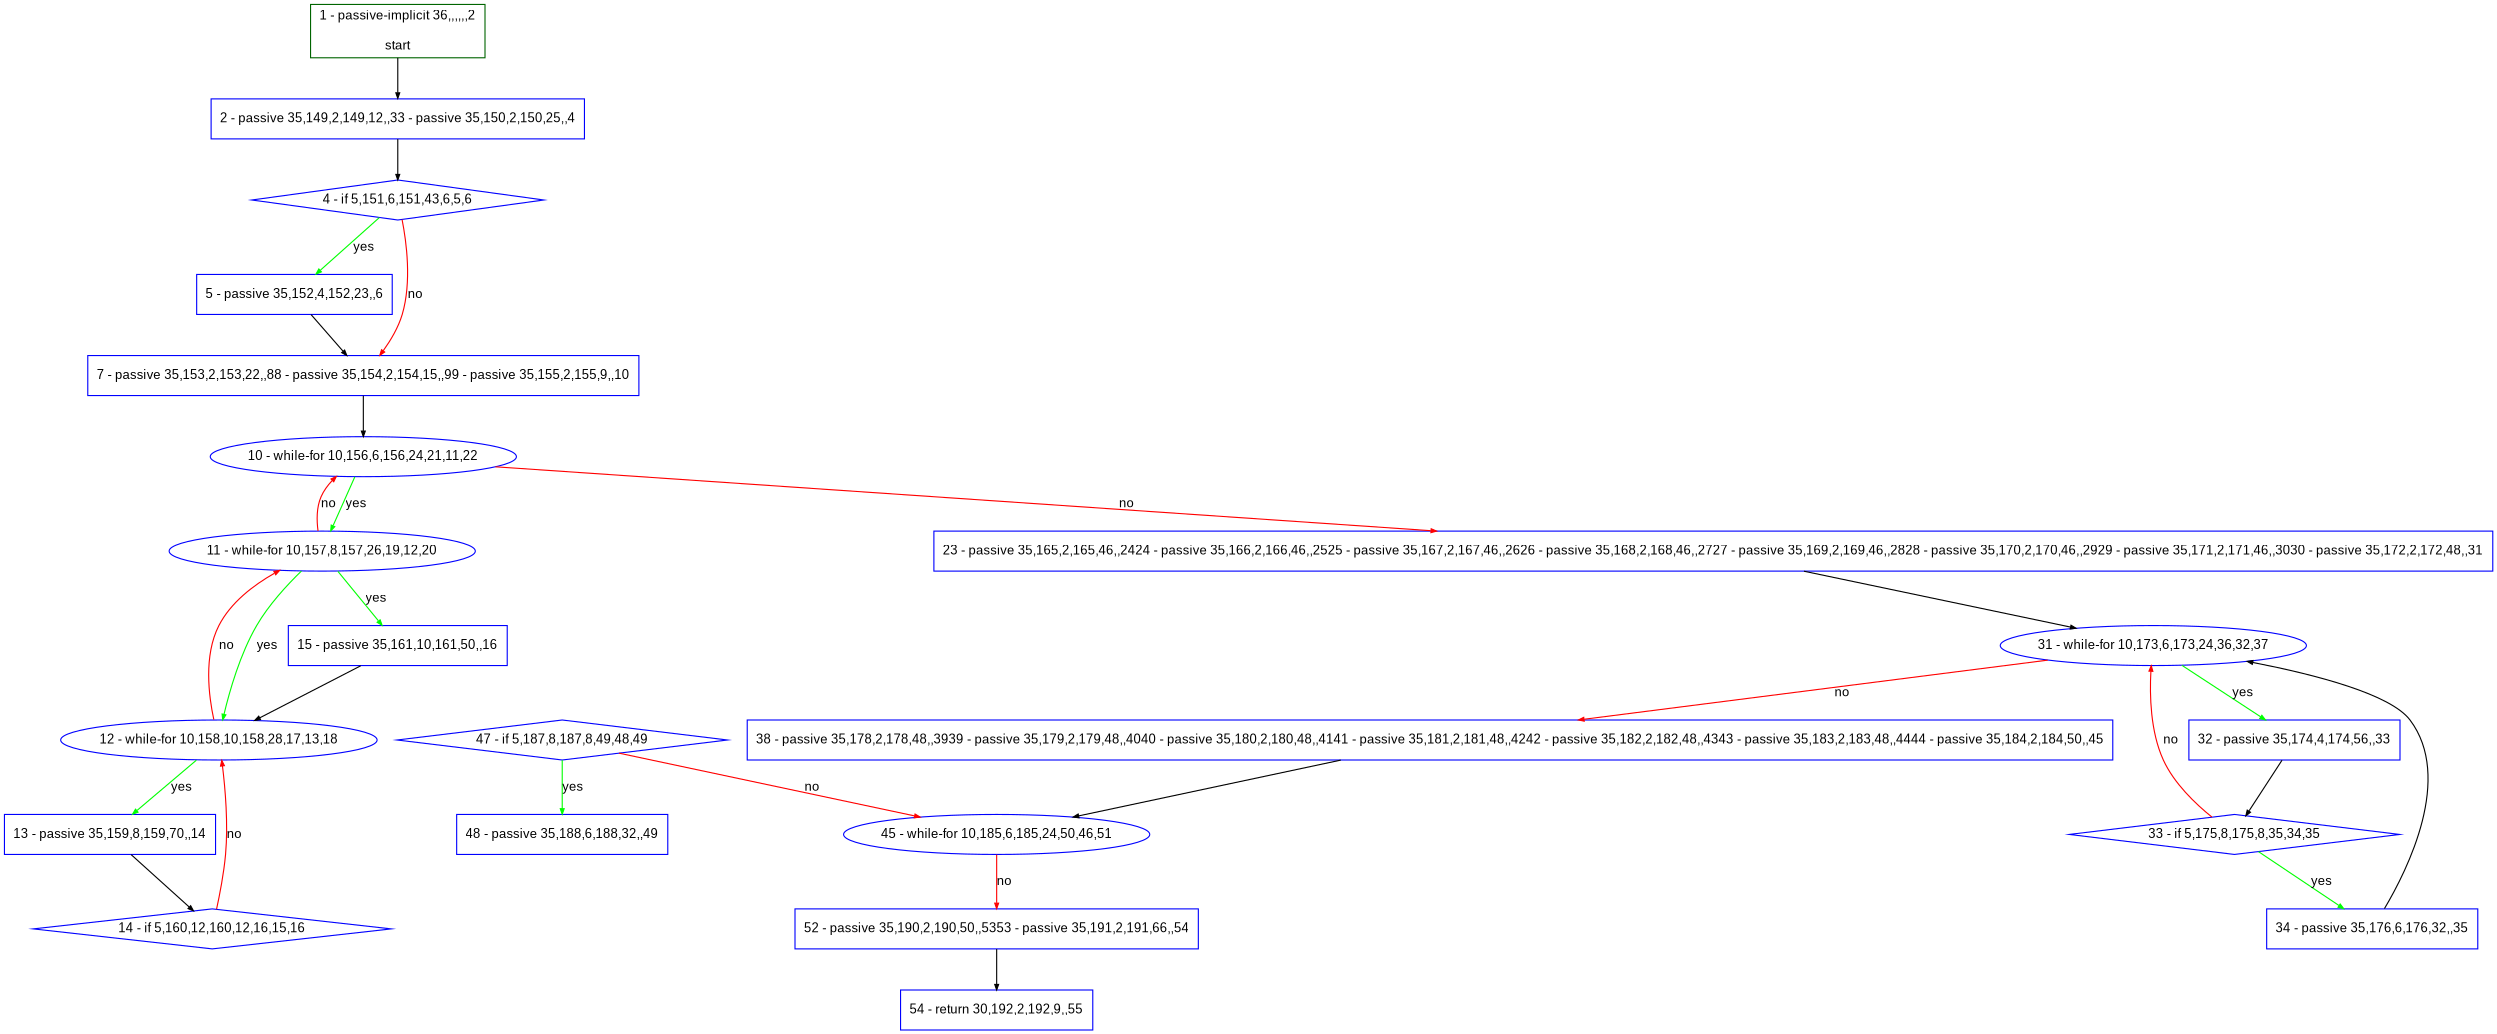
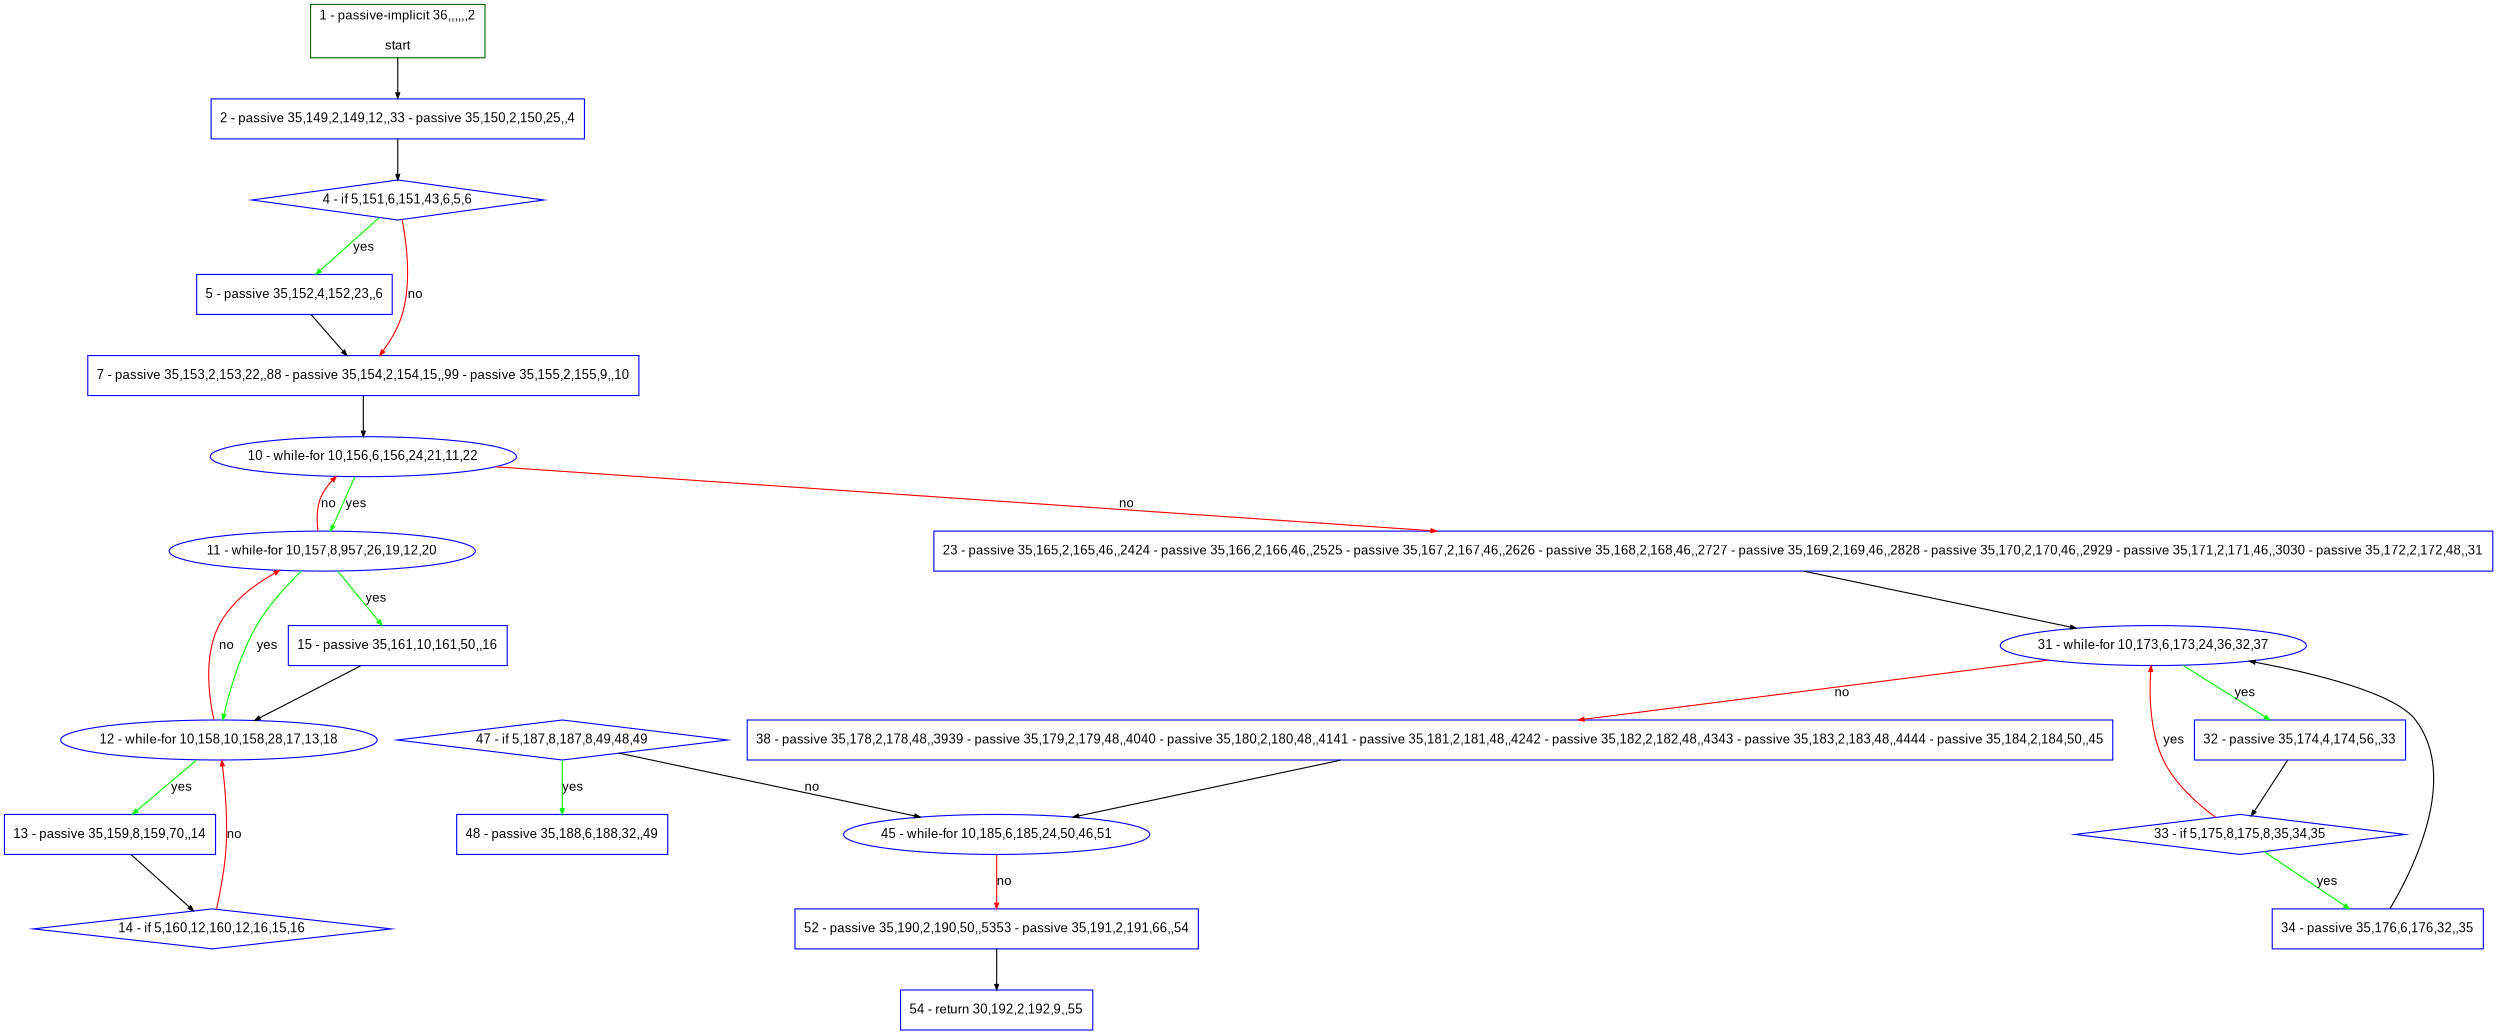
(322, 551) -> (322, 551)
(2171, 740) -> (2174, 740)
(767, 785) -> (767, 785)
